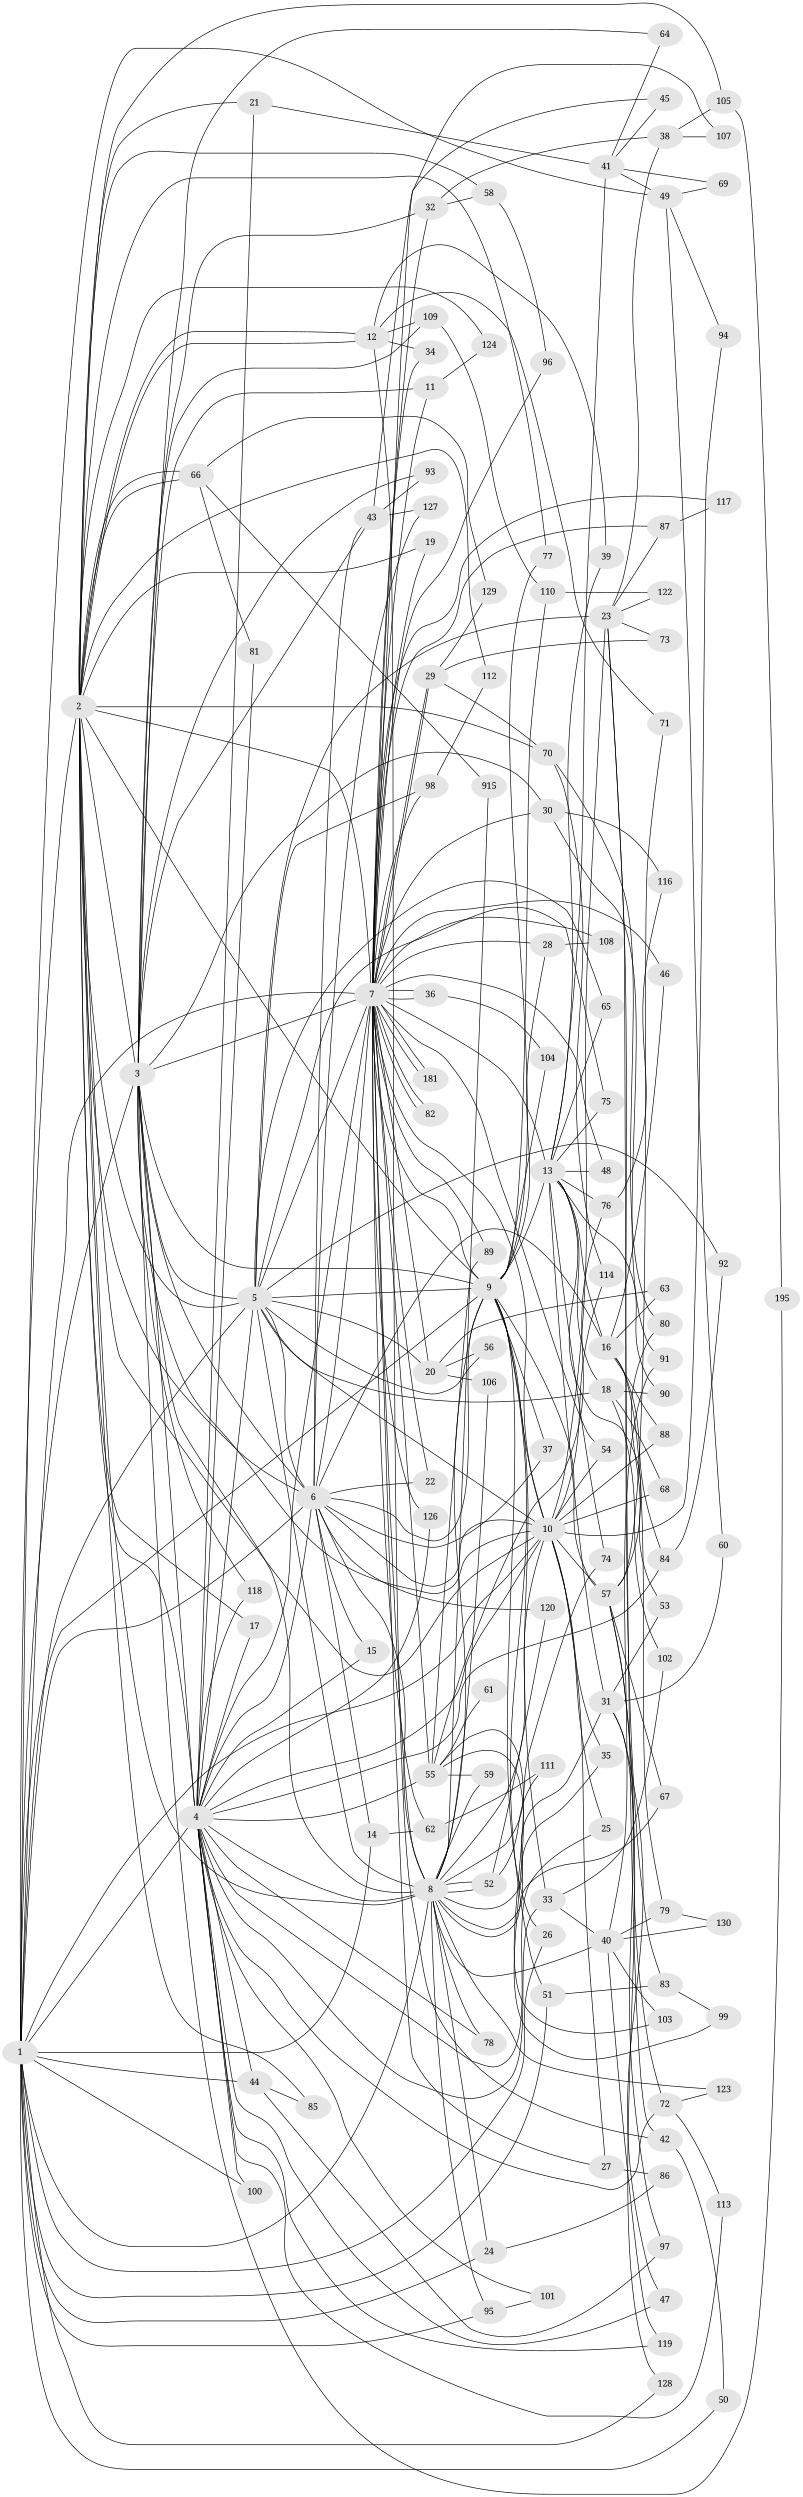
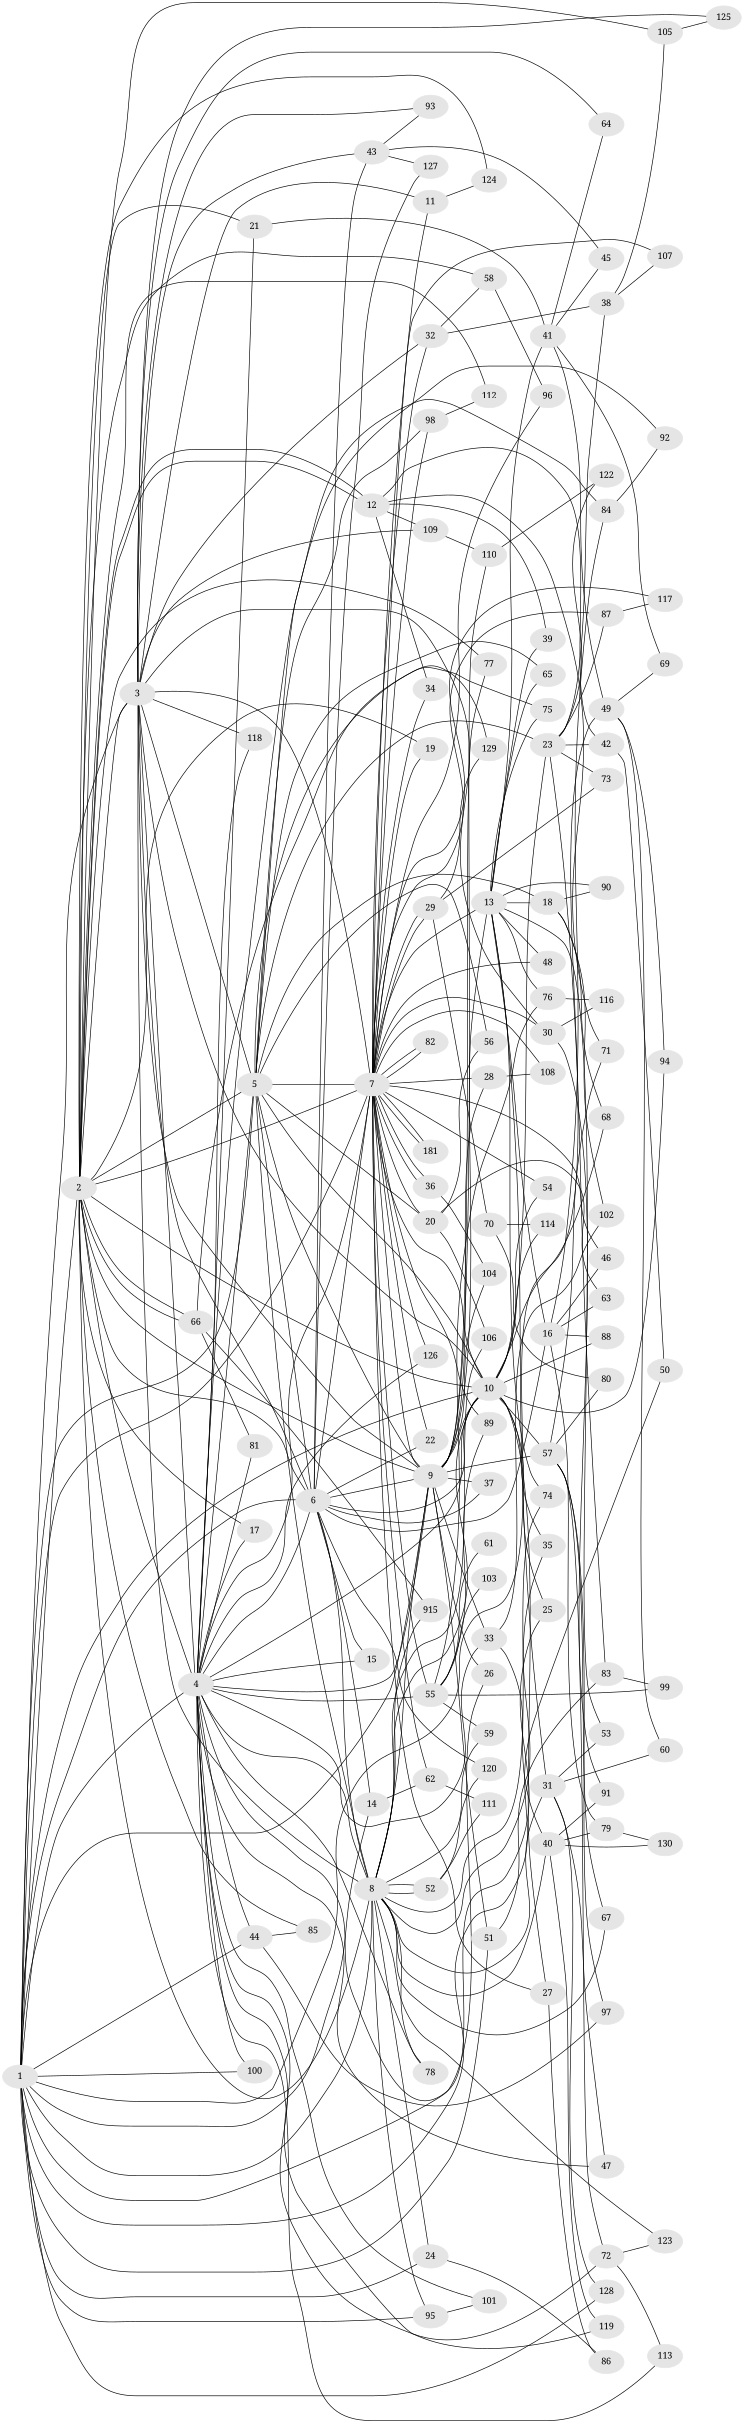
(318, 707) -> none
(782, 1299) -> (724, 18)
(388, 1444) -> none
none -> (388, 1678)
(626, 1972) -> none
